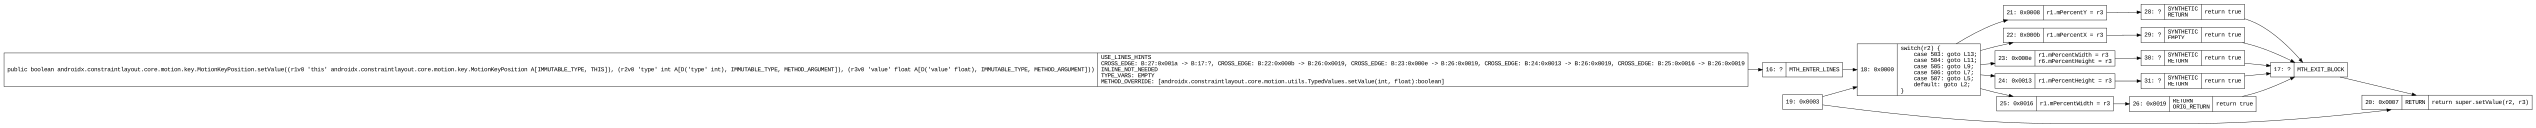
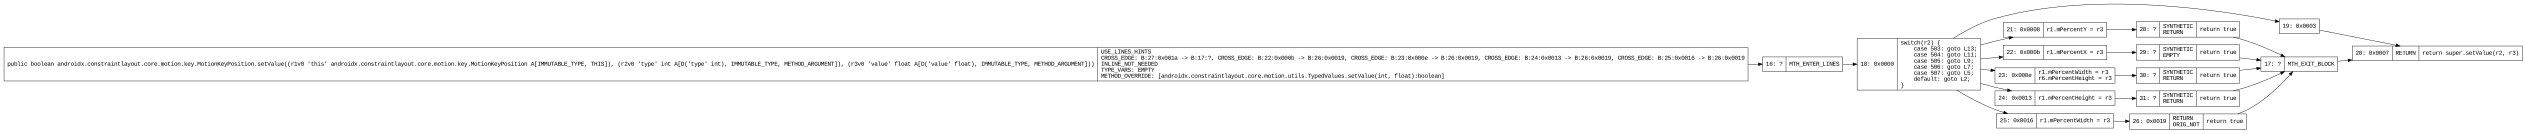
(1838, 92) -> (2112, 4)
(2191, 107) -> (2186, 124)
